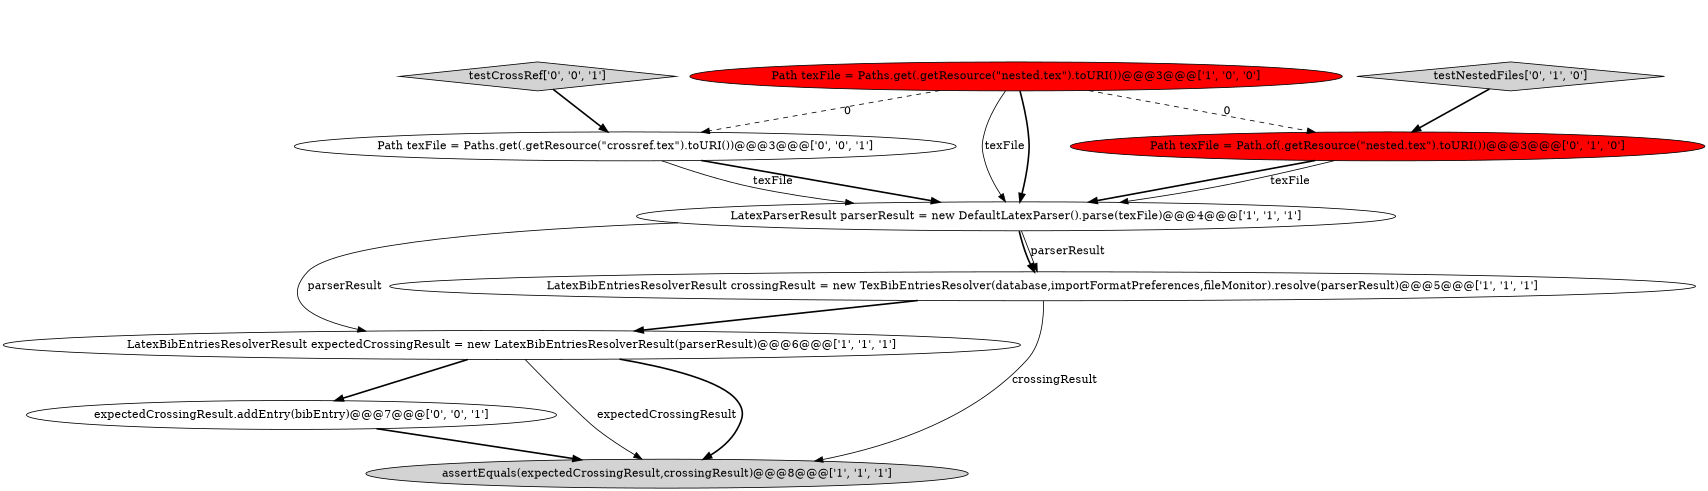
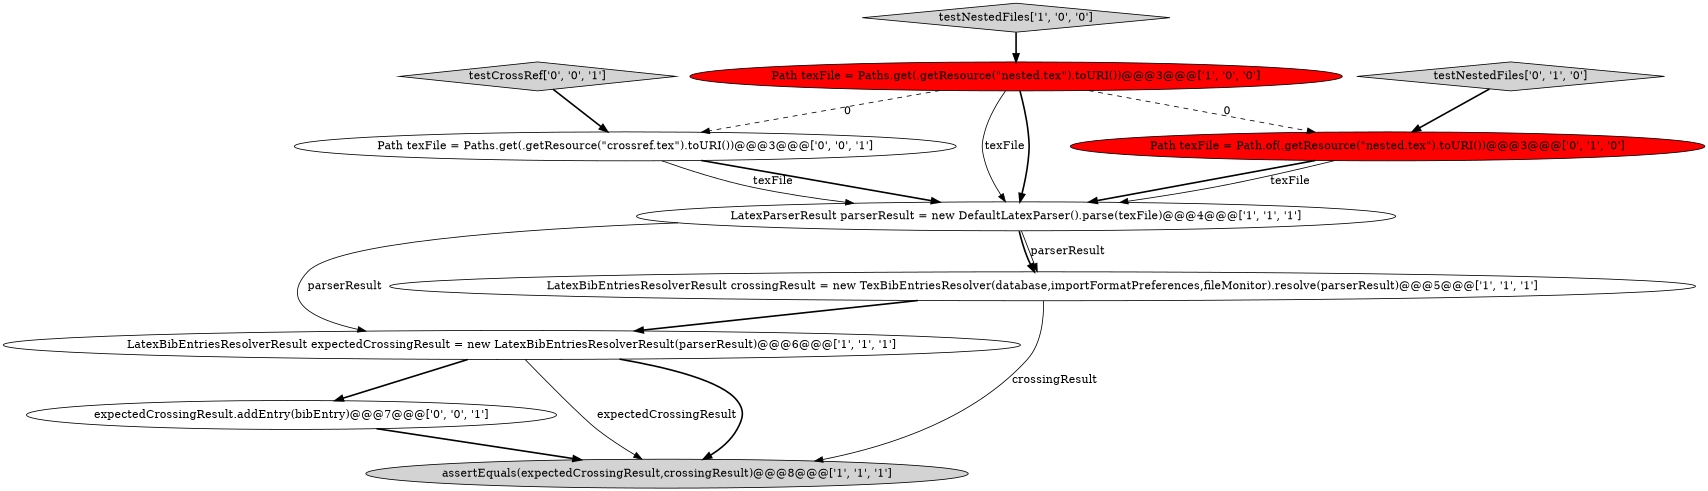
none -> (1016, 18)
